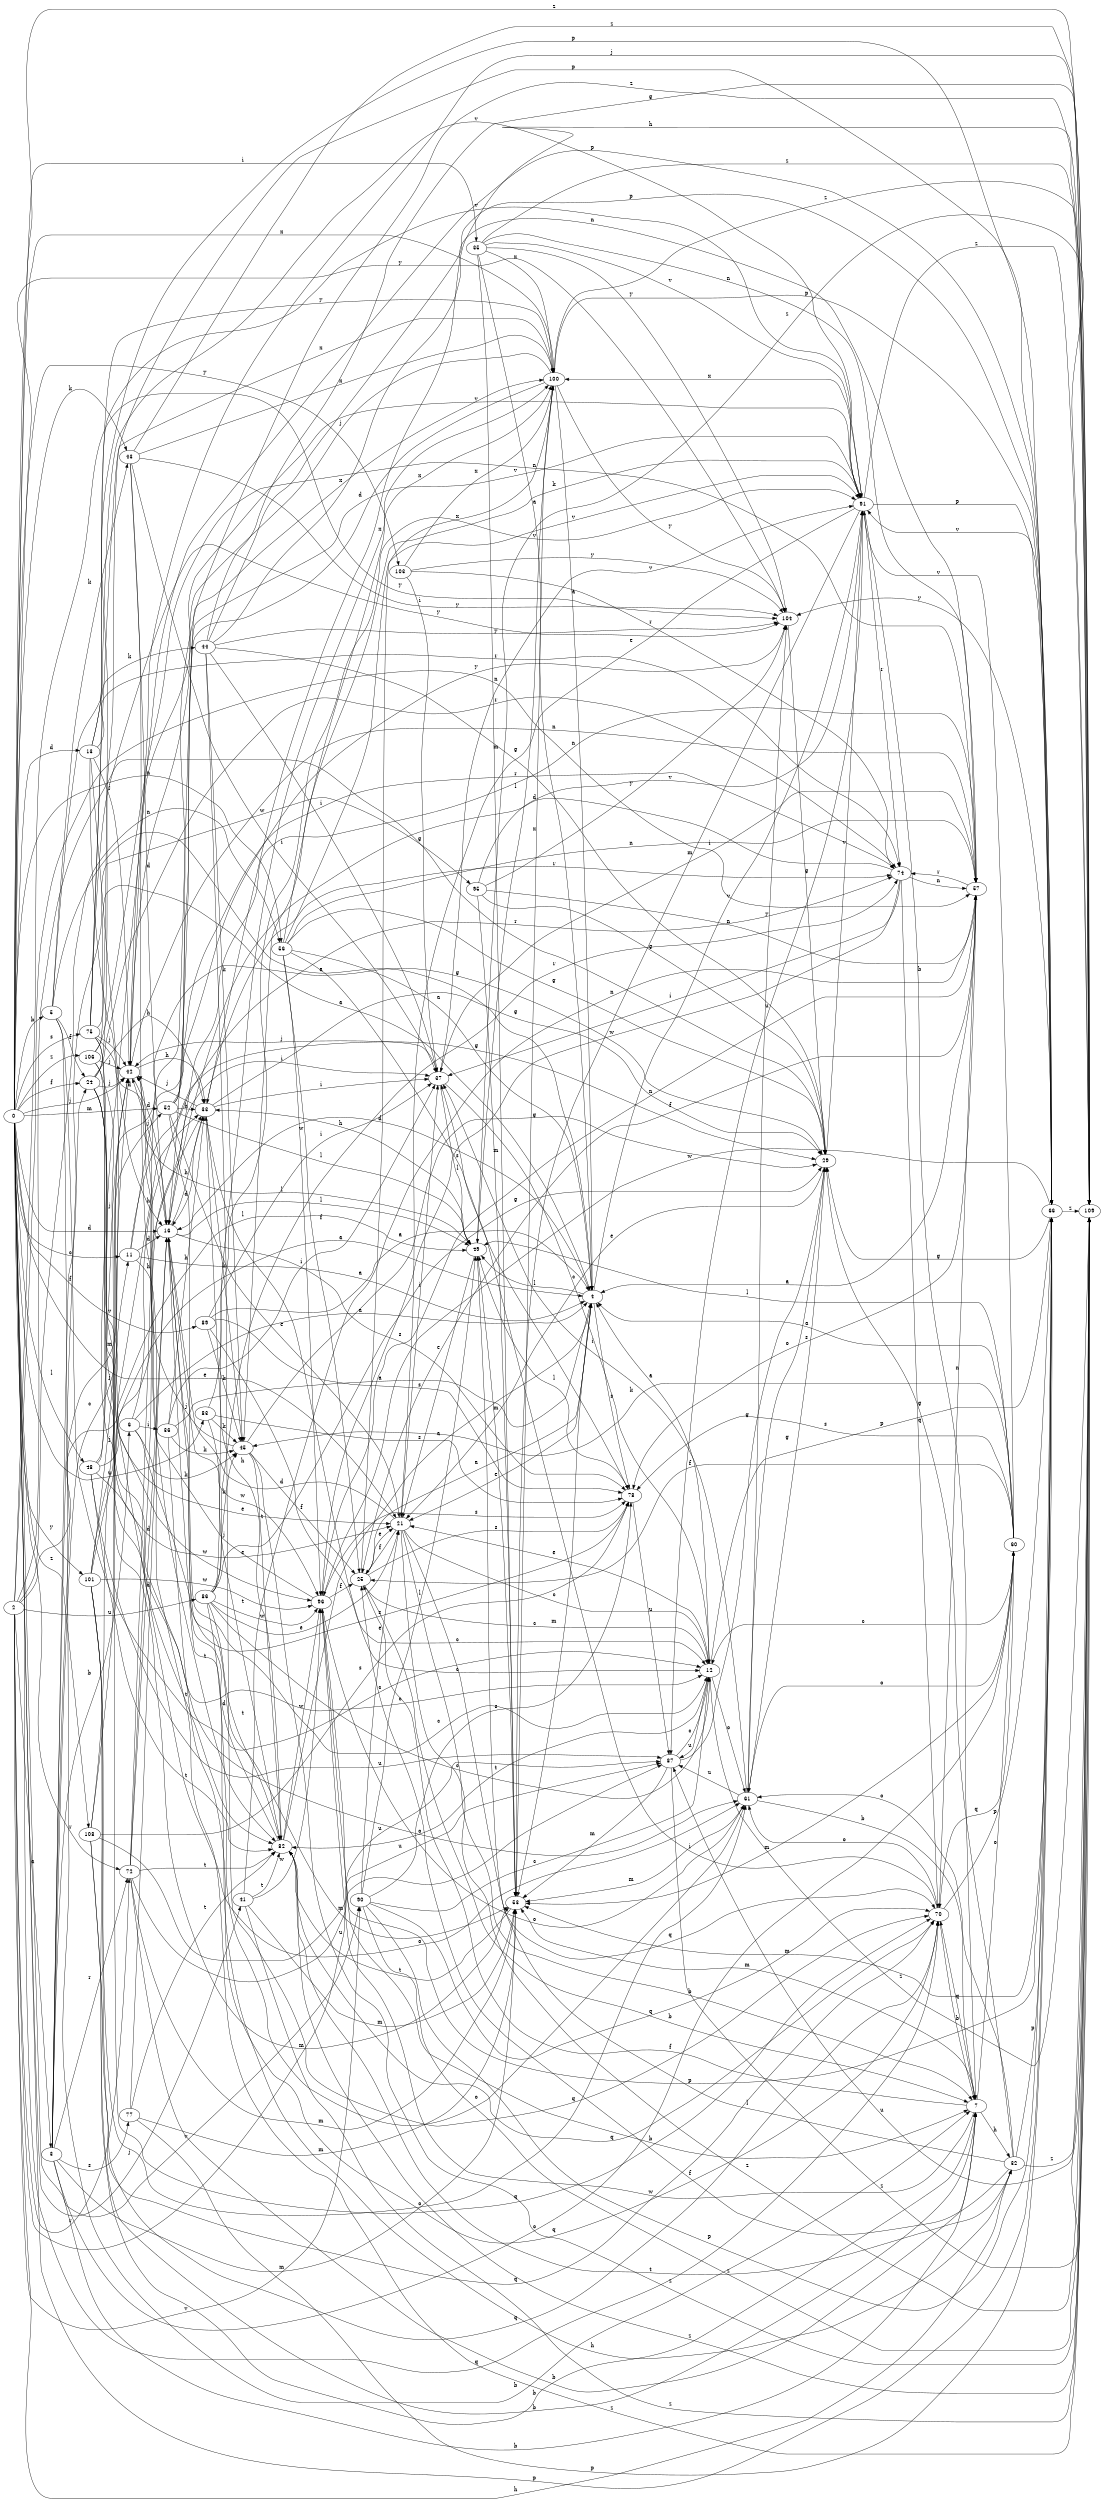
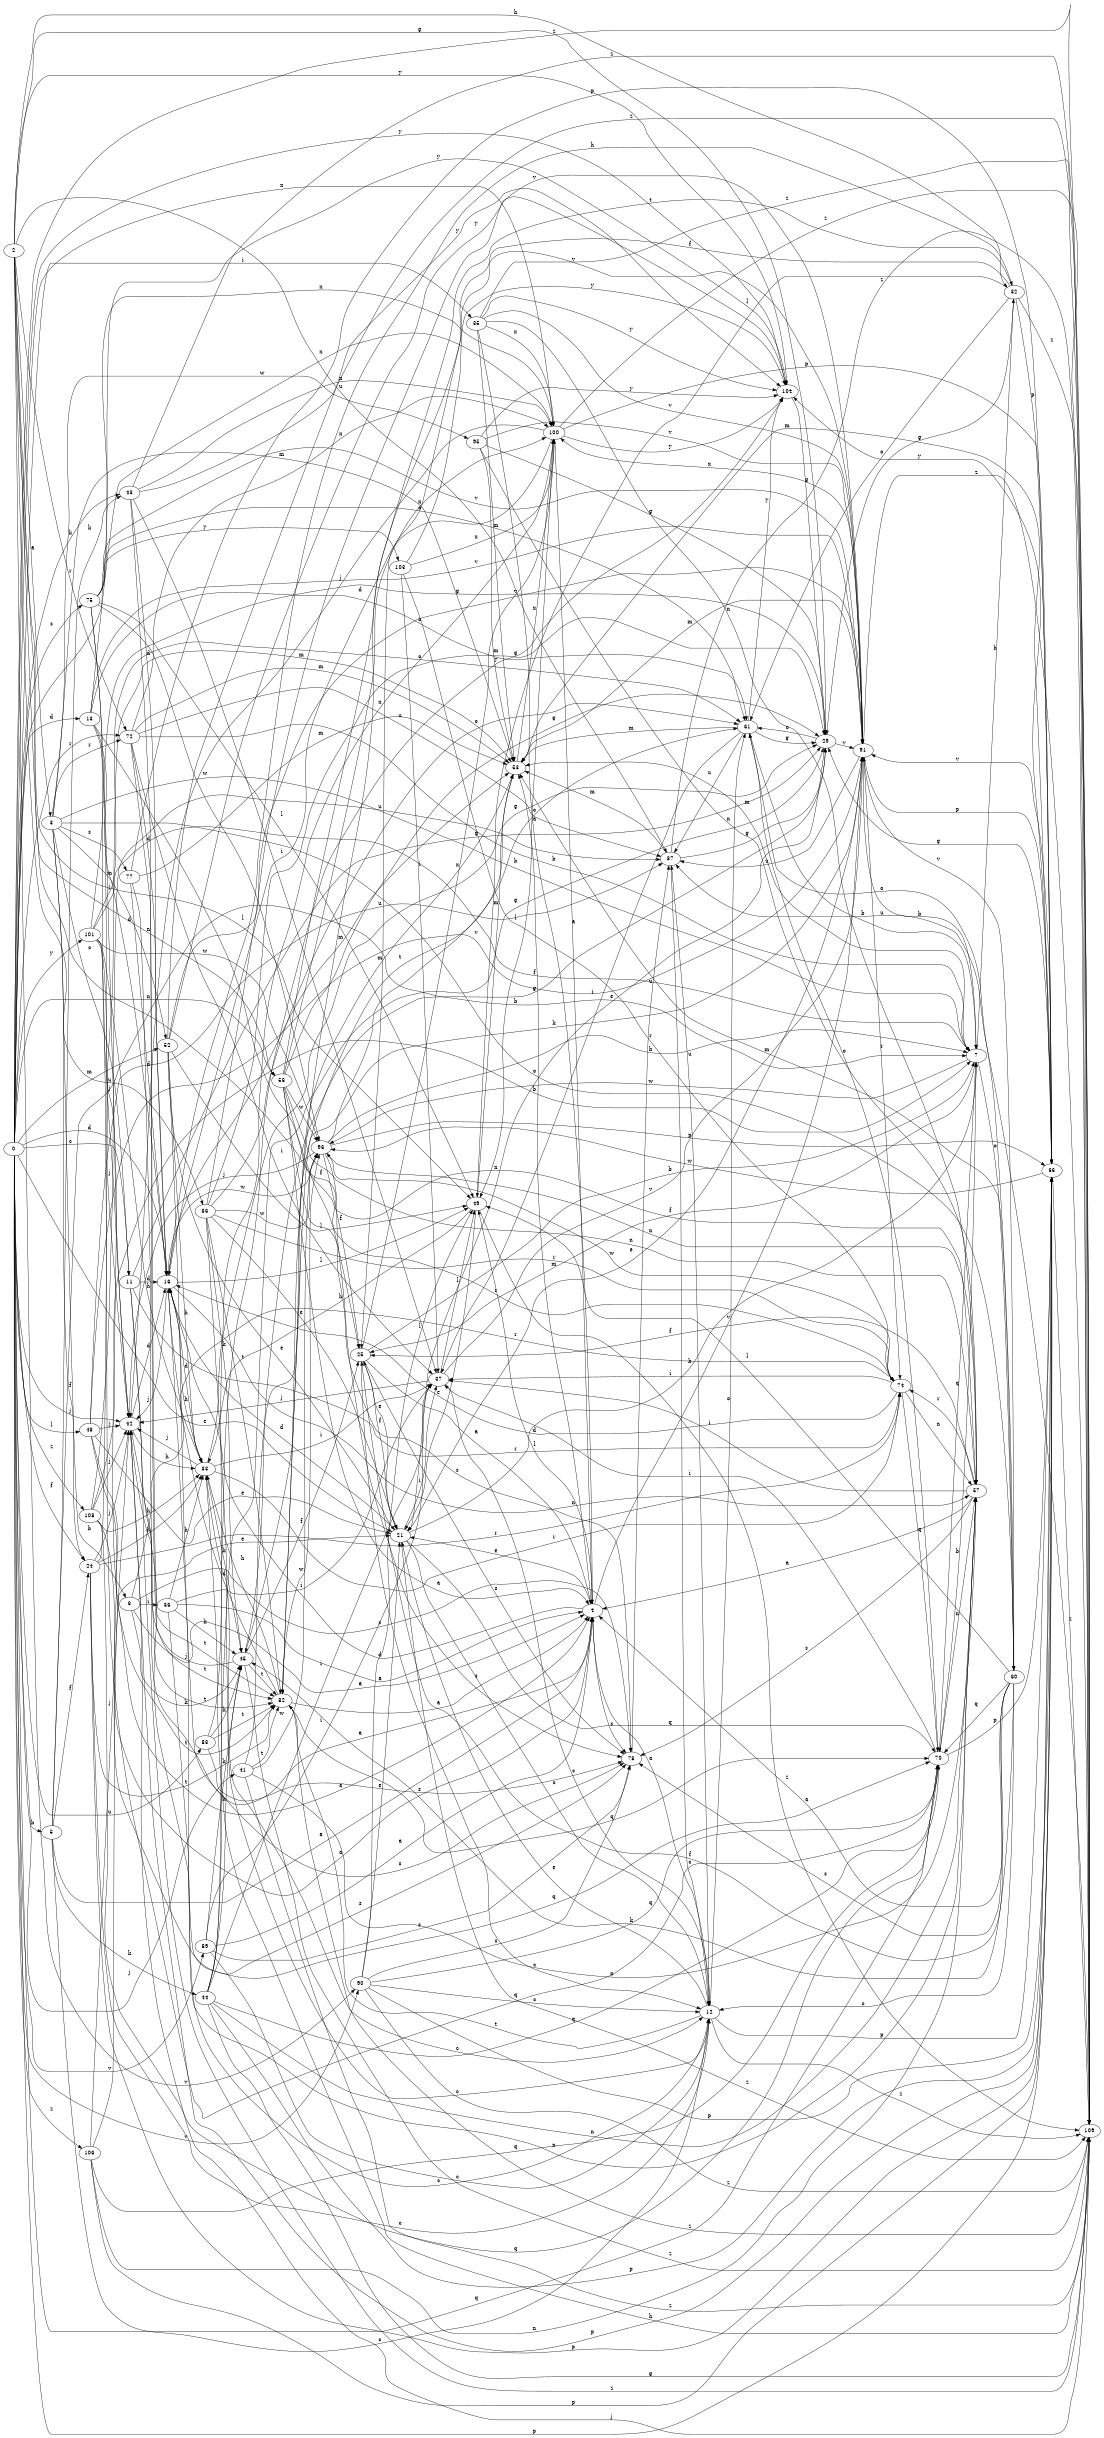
(321, 300) -> (321, 352)
(550, 1384) -> none
(535, 2408) -> (535, 973)
